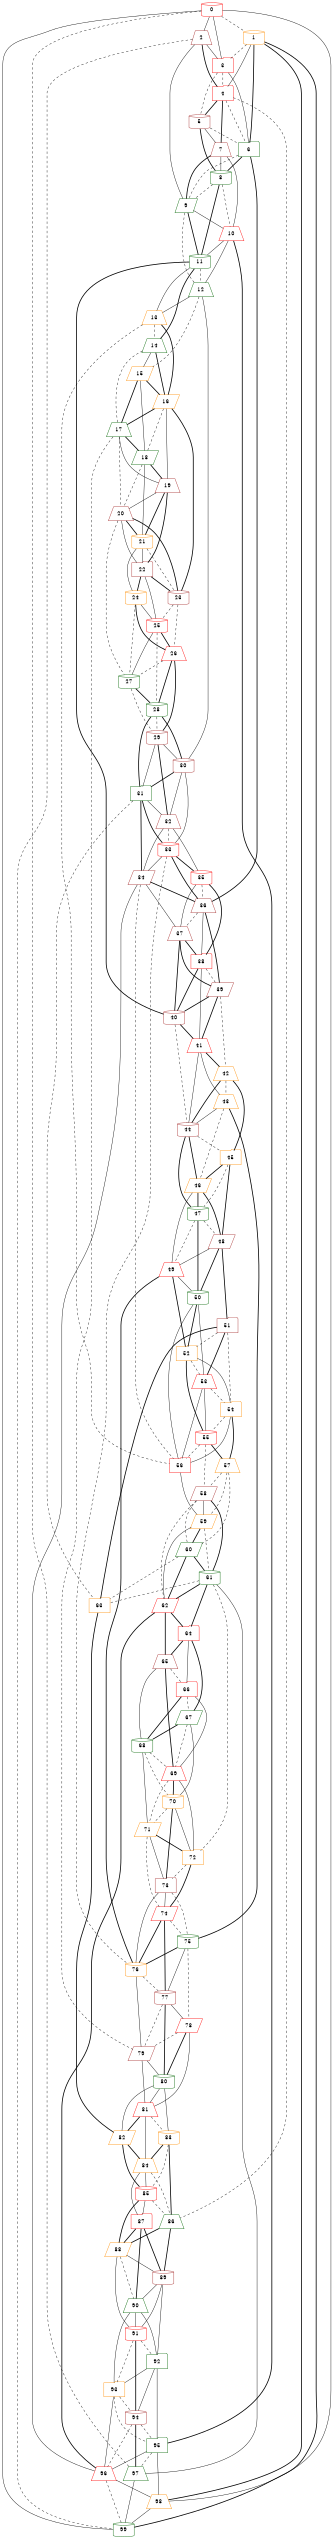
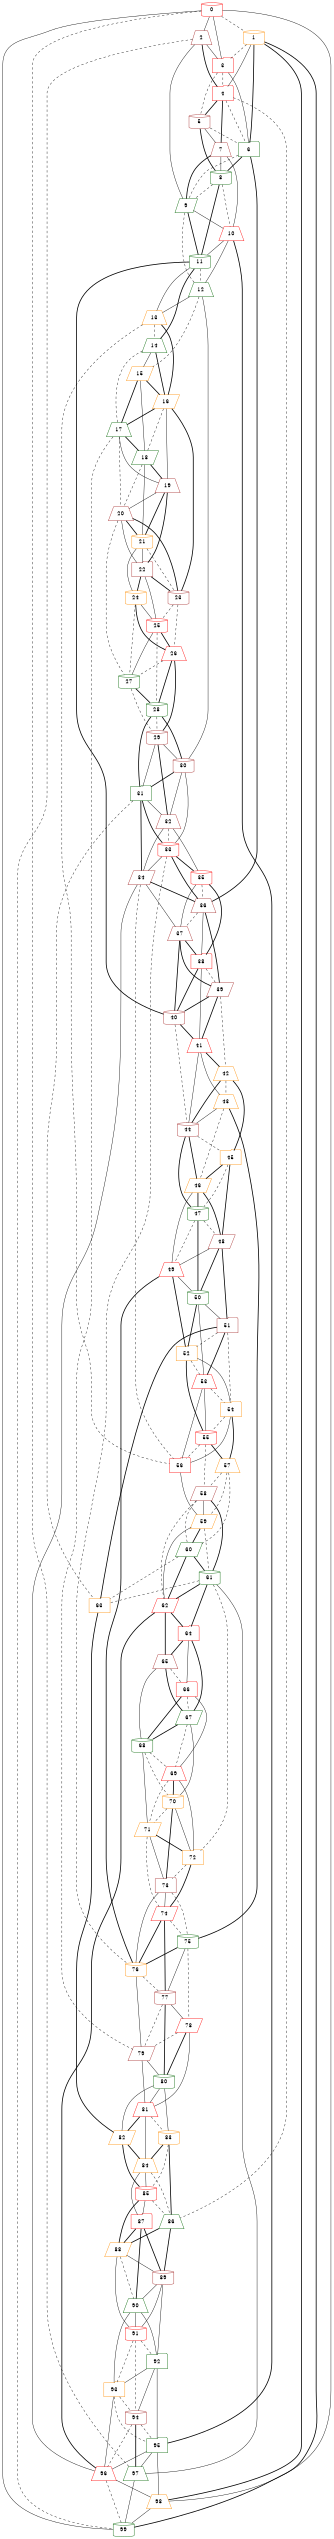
(169, 1379) -> (213, 1312)
(168, 1718) -> (170, 1691)
(136, 2372) -> (136, 2372)
(146, 2460) -> (146, 2460)
